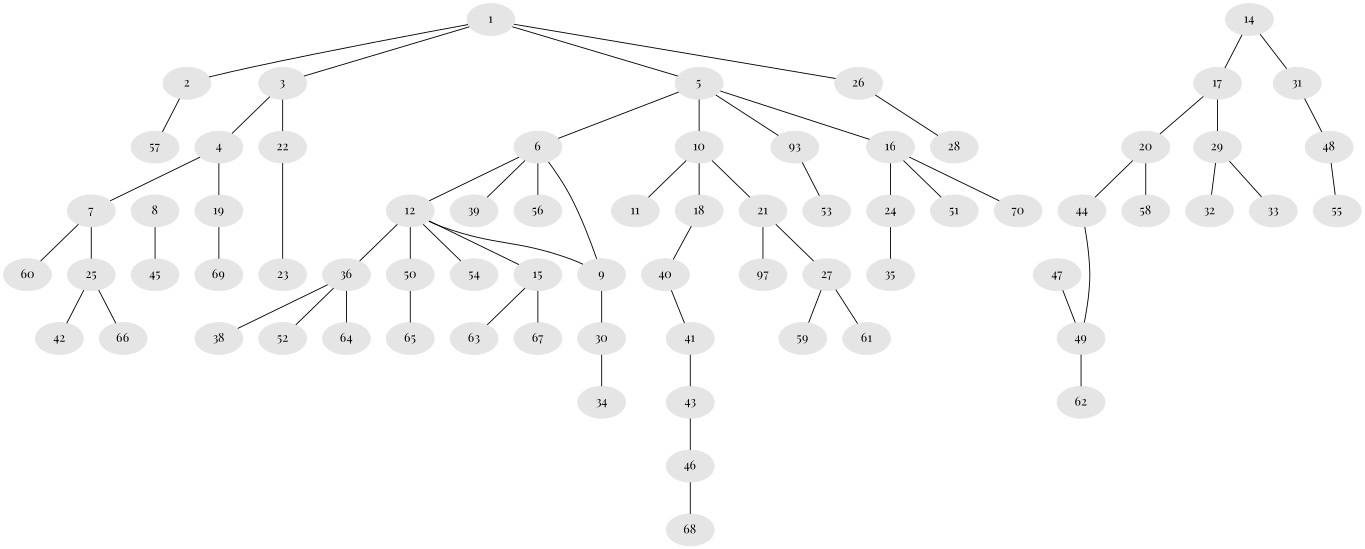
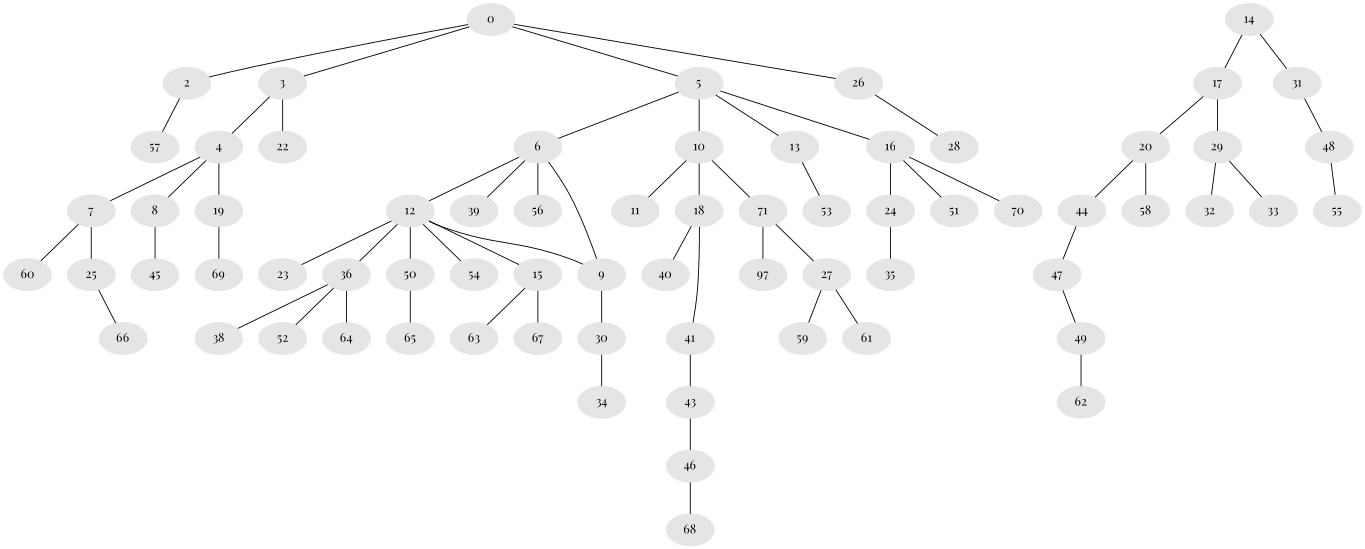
(491, 19) -> (491, 19)
(795, 147) -> (795, 147)
none -> (187, 179)
(283, 211) -> (347, 243)
(763, 211) -> (763, 211)
(1090, 275) -> (1070, 243)
(678, 307) -> (698, 275)
(59, 338) -> none
